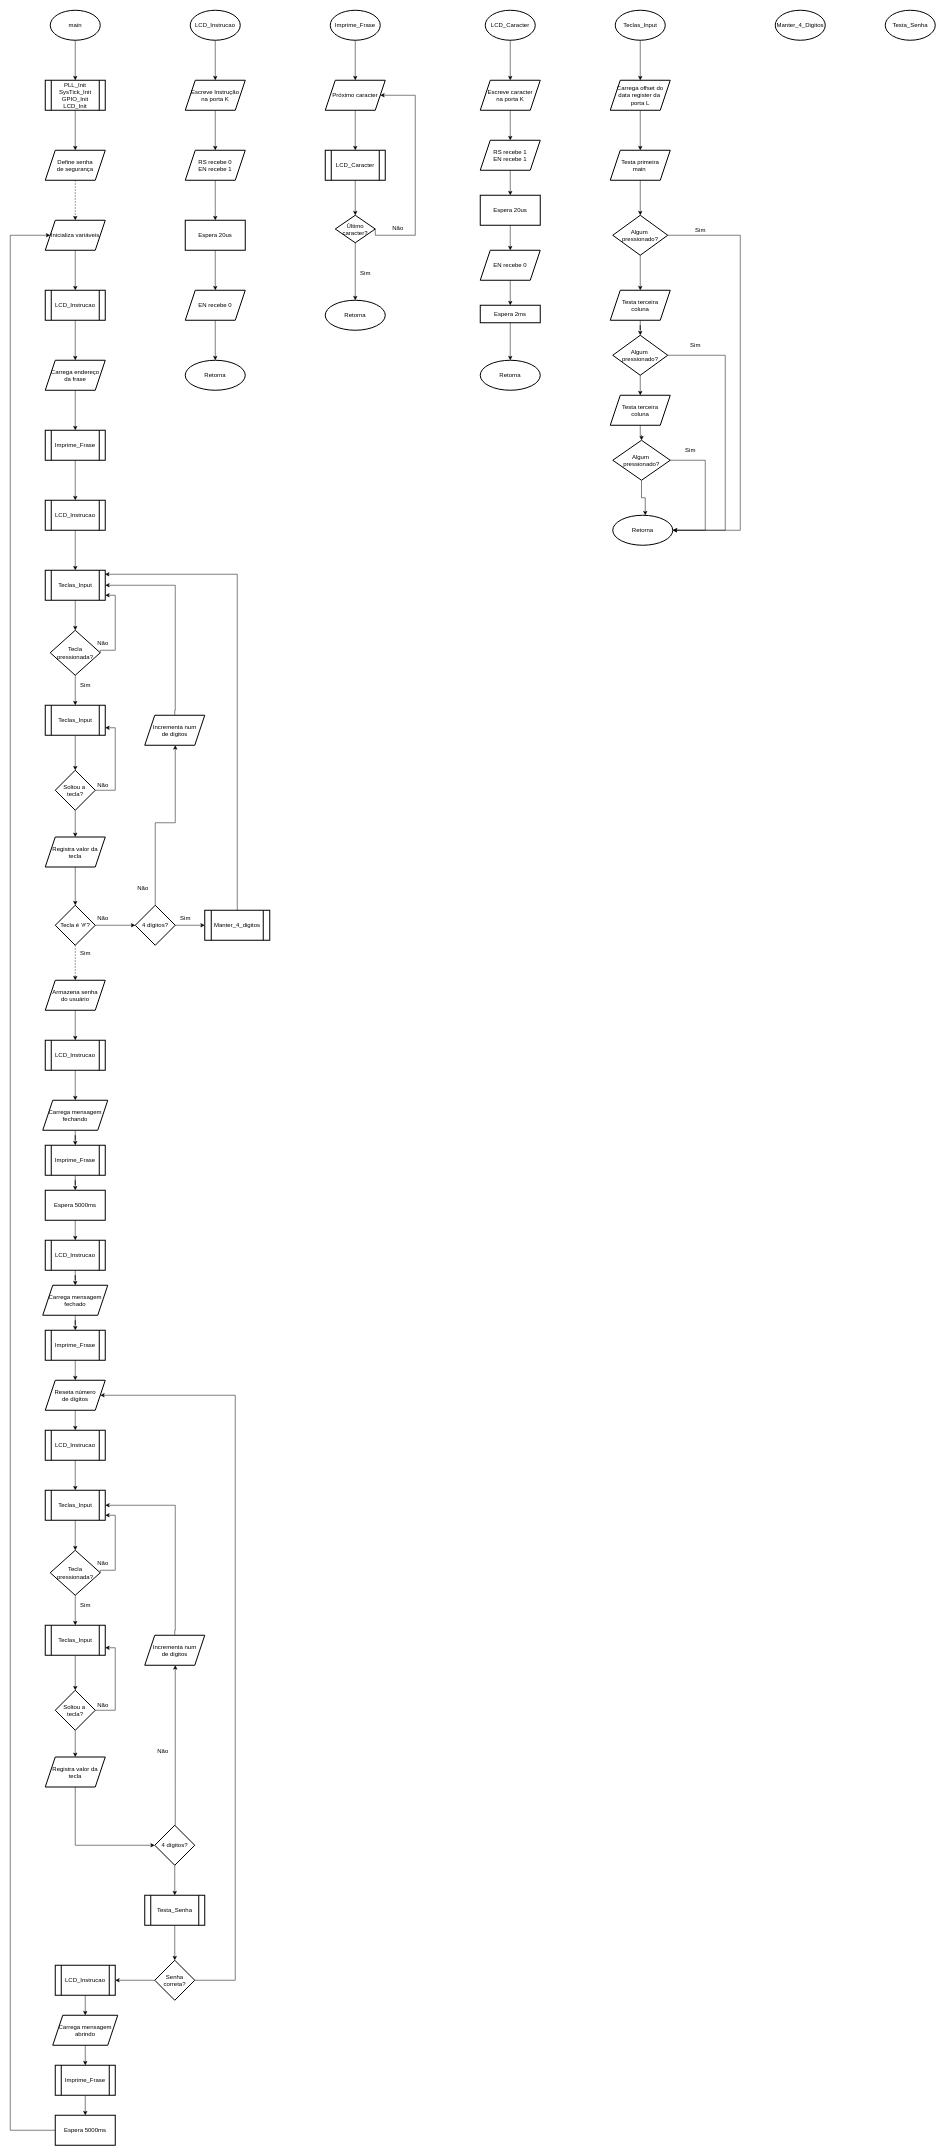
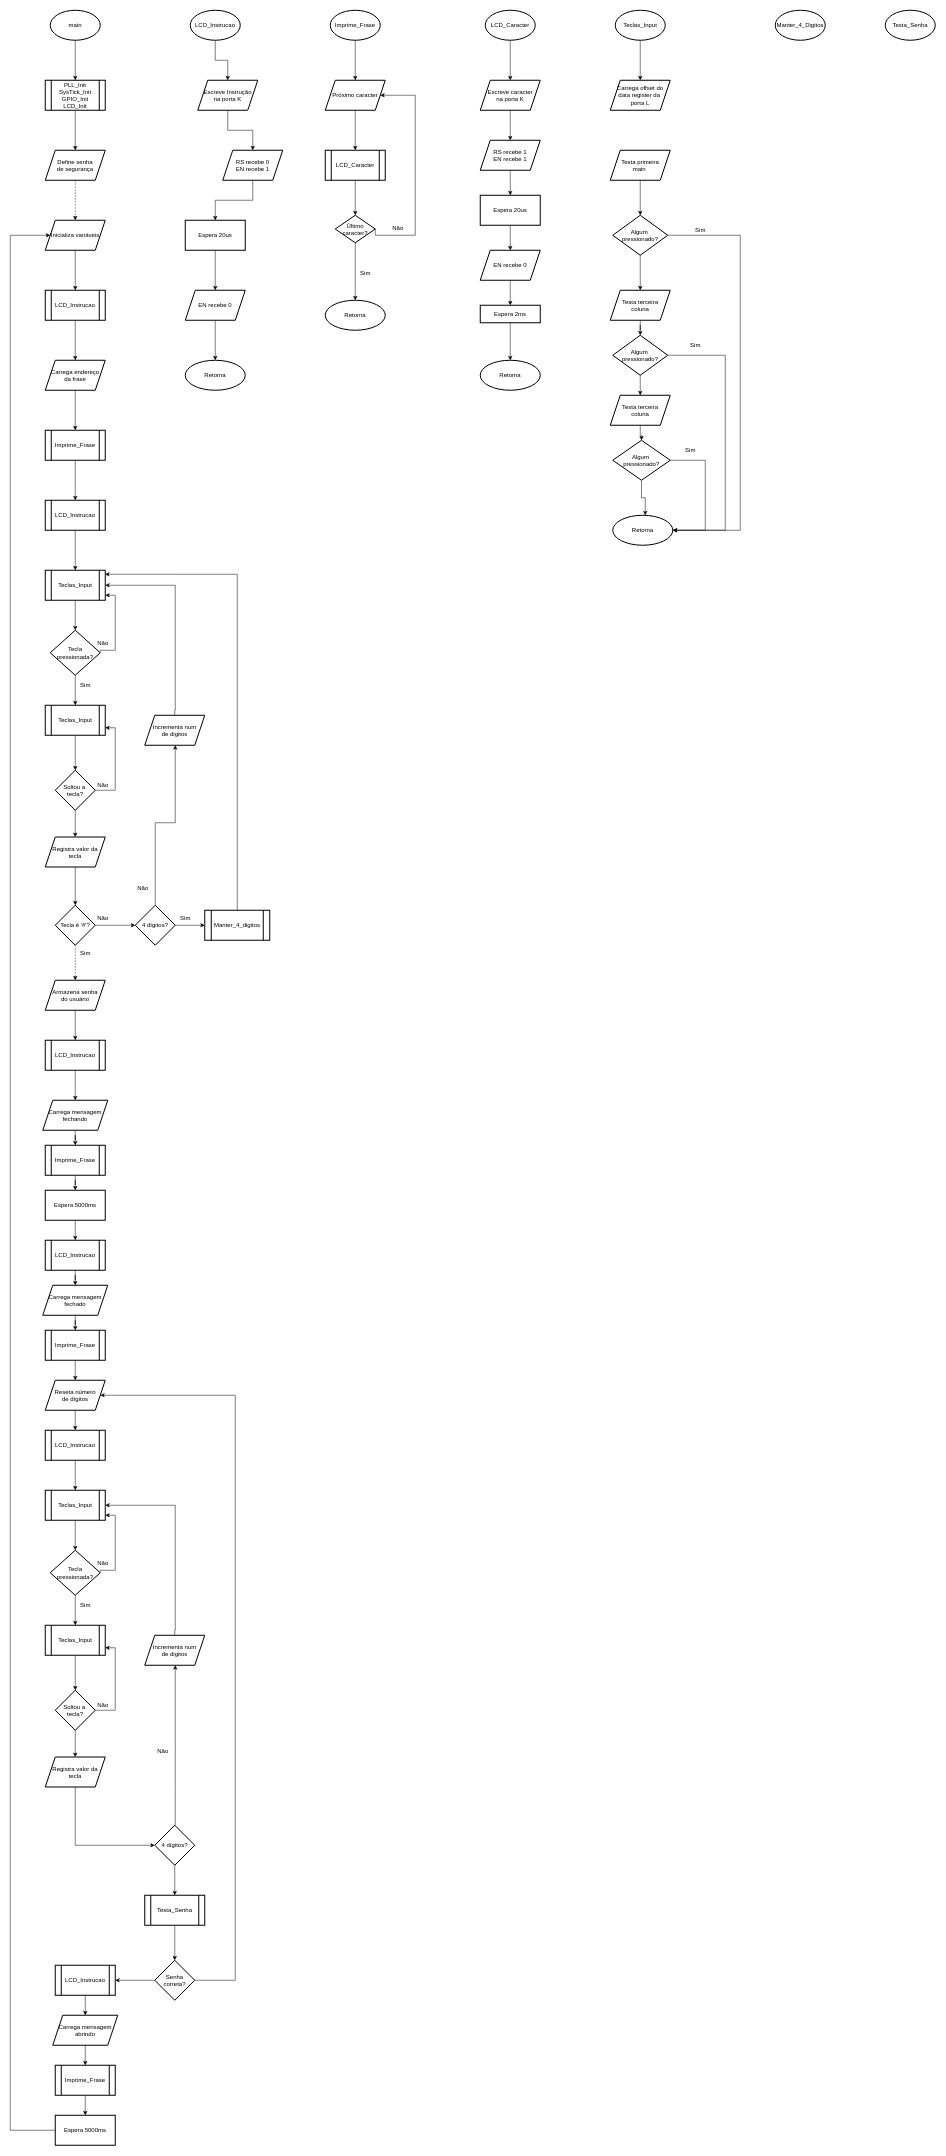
(215, 95) -> (228, 95)
(640, 145) -> none
(215, 165) -> (253, 165)
